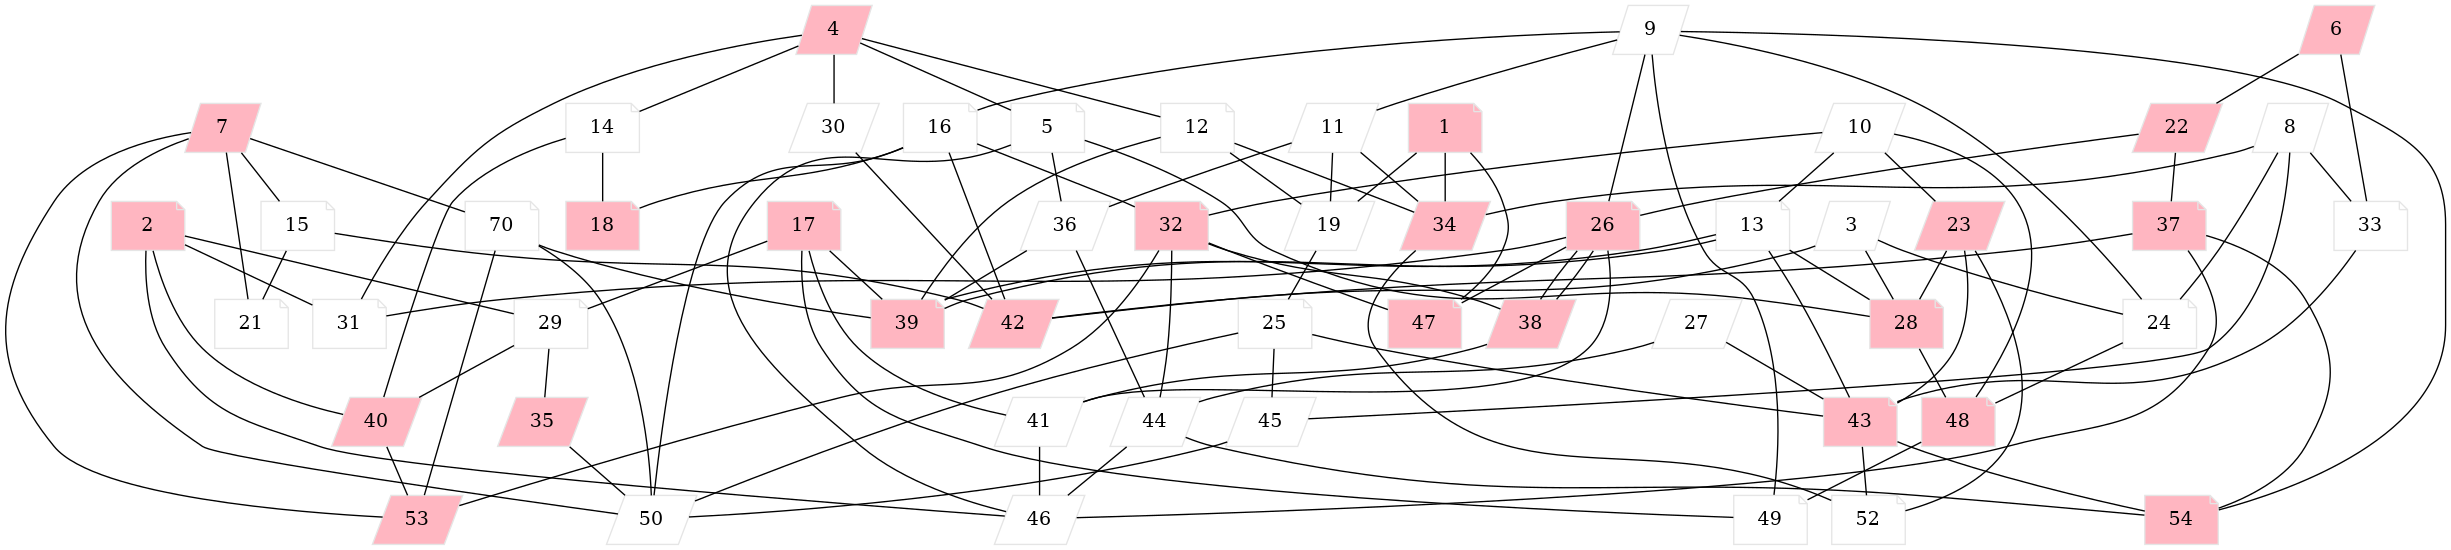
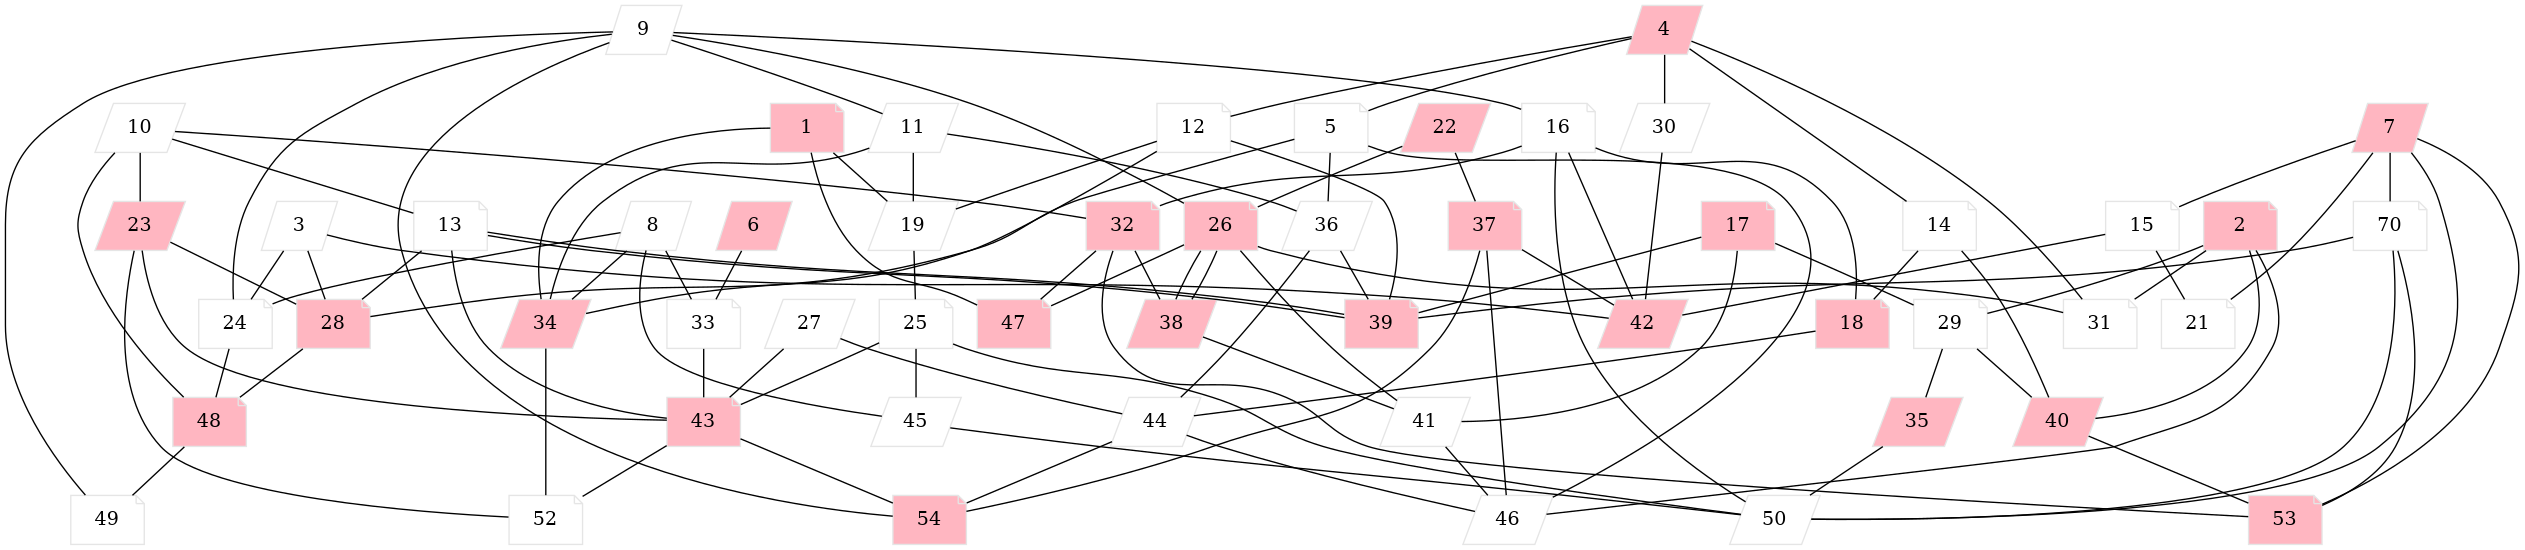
(2247, 85) -> none
(1169, 324) -> (1505, 375)
(1209, 484) -> none
(418, 520) -> (2285, 520)
